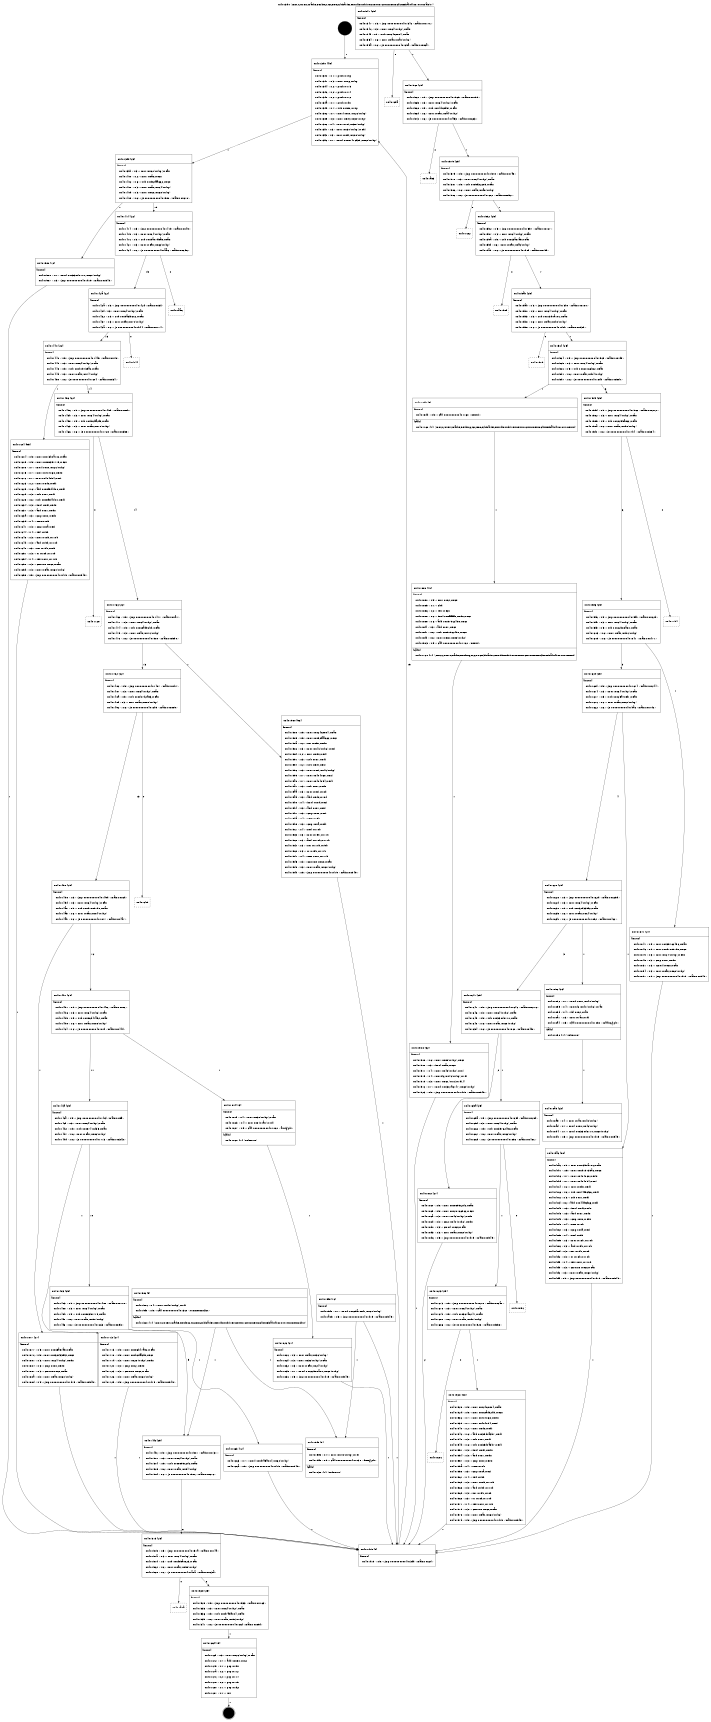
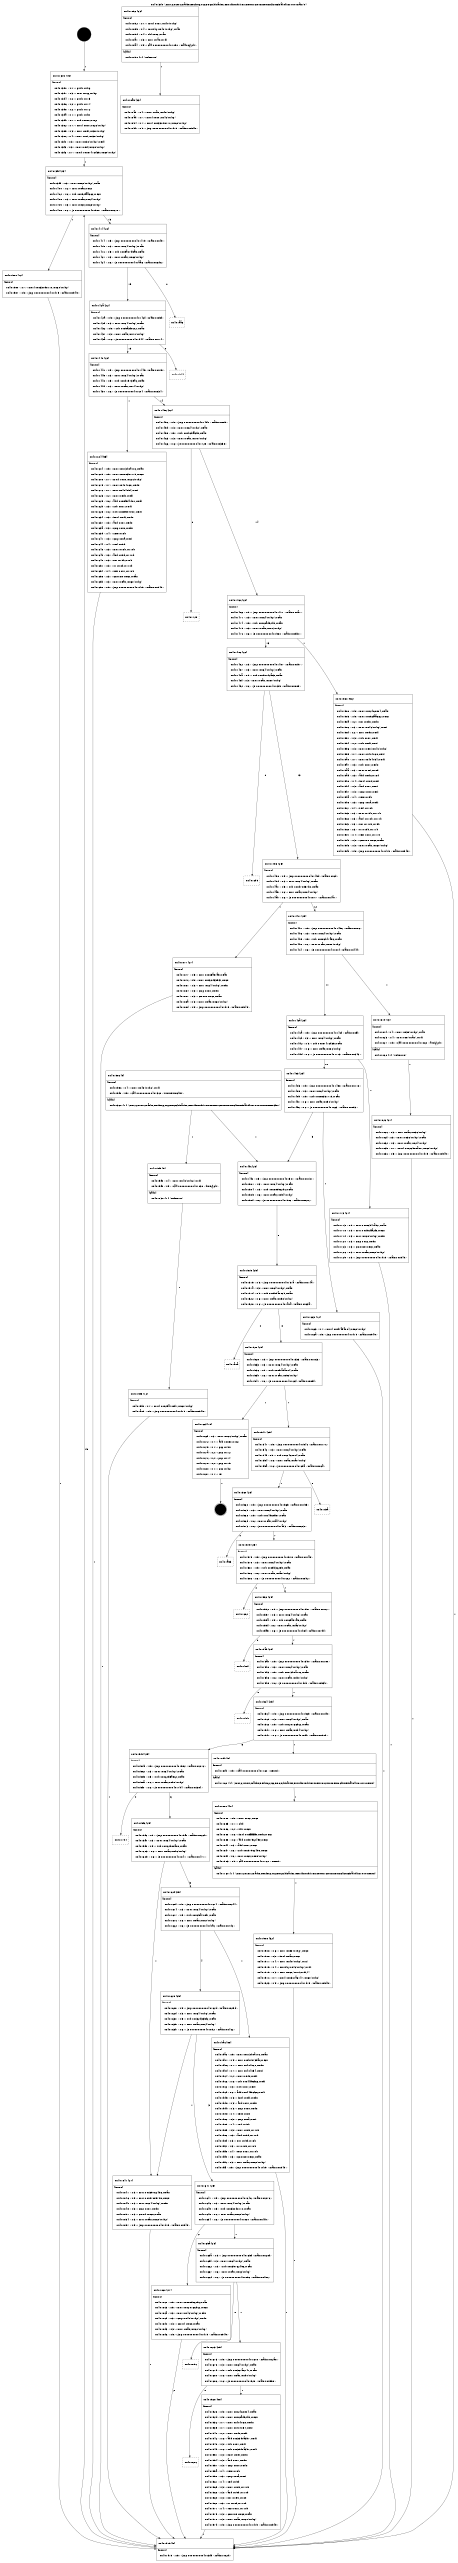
(407, 839) -> (84, 1409)
(582, 953) -> (173, 2104)
(353, 1379) -> (176, 1295)
none -> (287, 1406)
